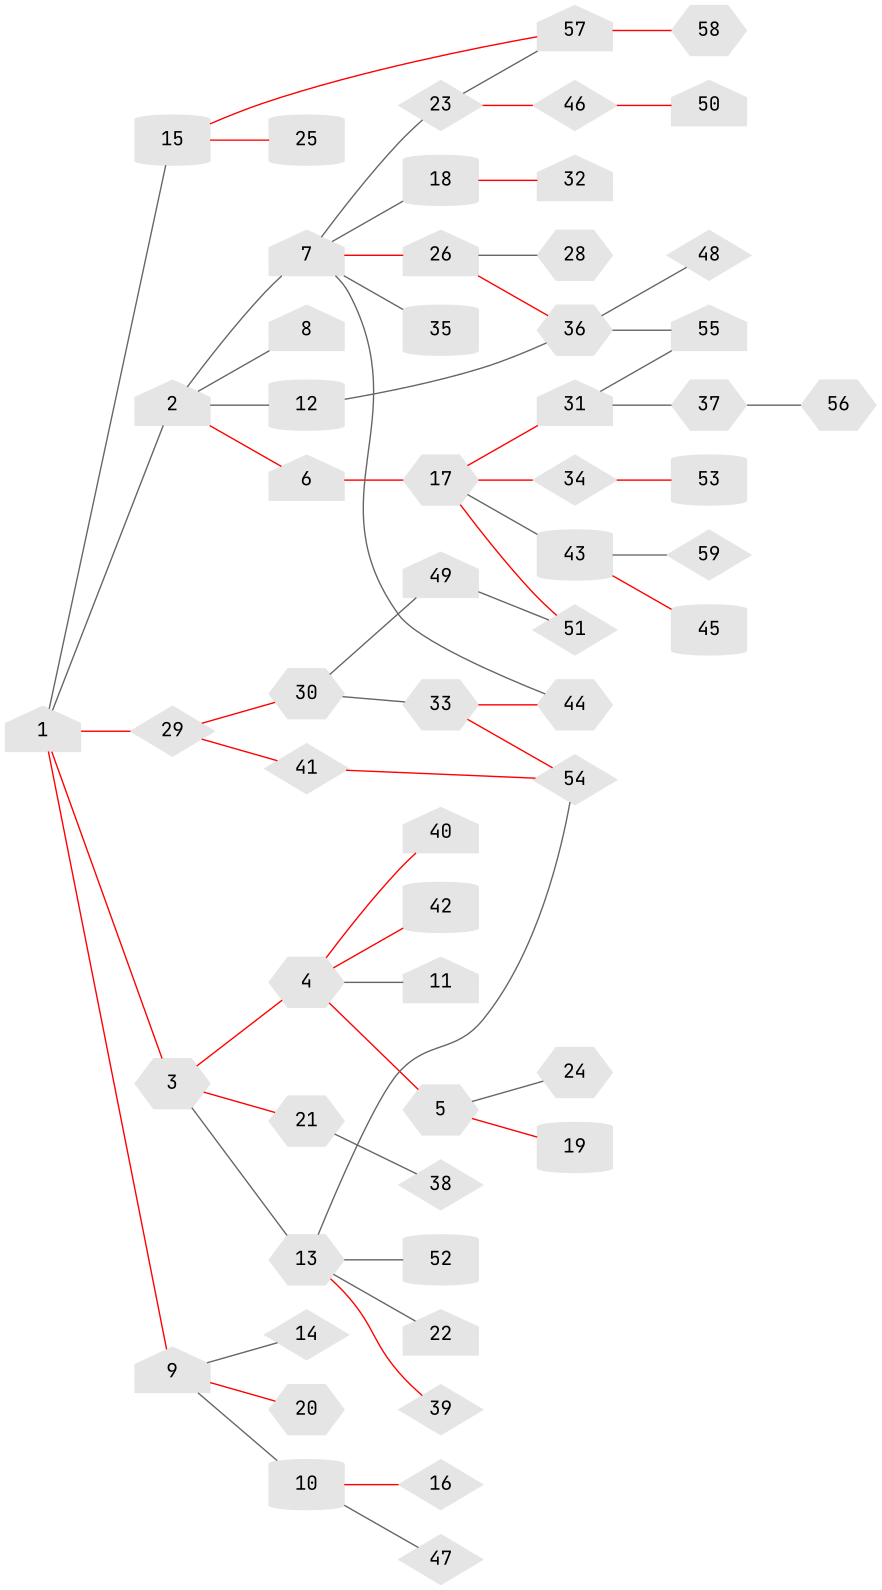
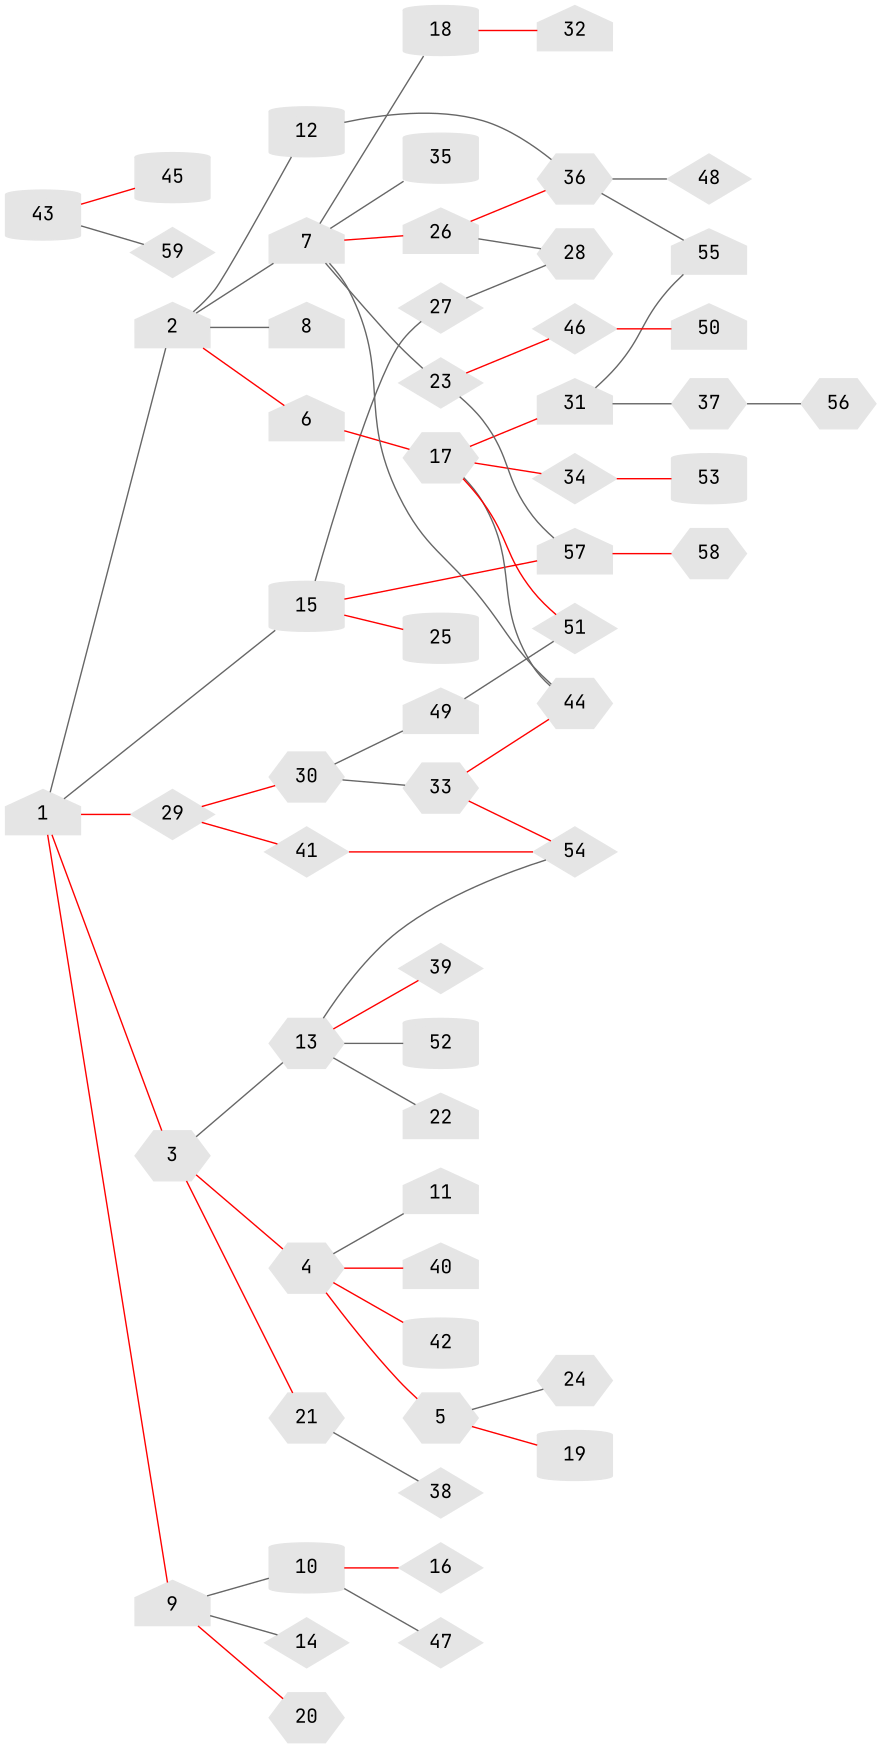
none -> (441, 308)
(502, 514) -> (506, 582)
